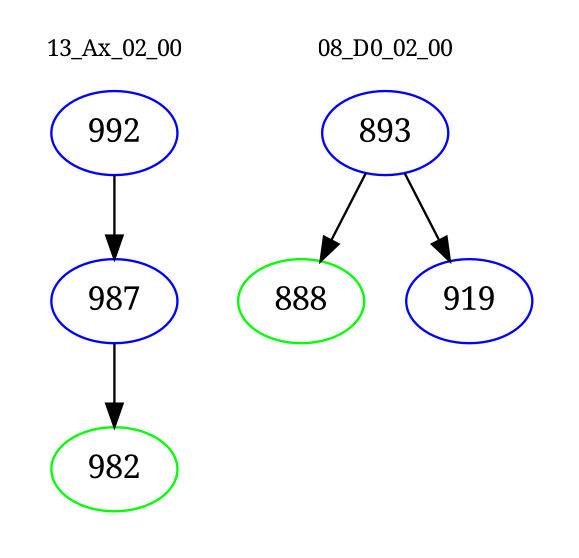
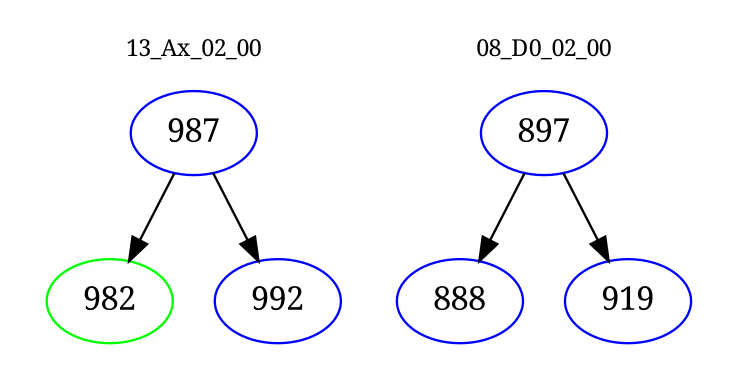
(385, 133) -> (544, 133)
(114, 206) -> (230, 207)
(301, 301) -> (460, 301)
